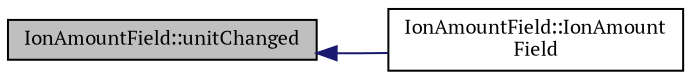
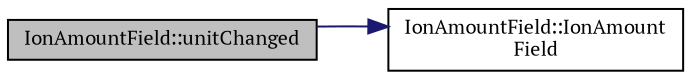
(363, 53) -> (342, 26)
